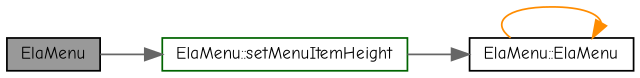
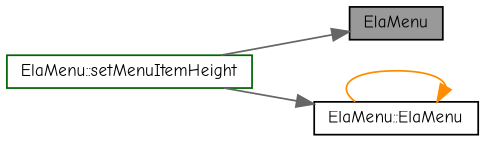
(122, 54) -> (277, 45)
